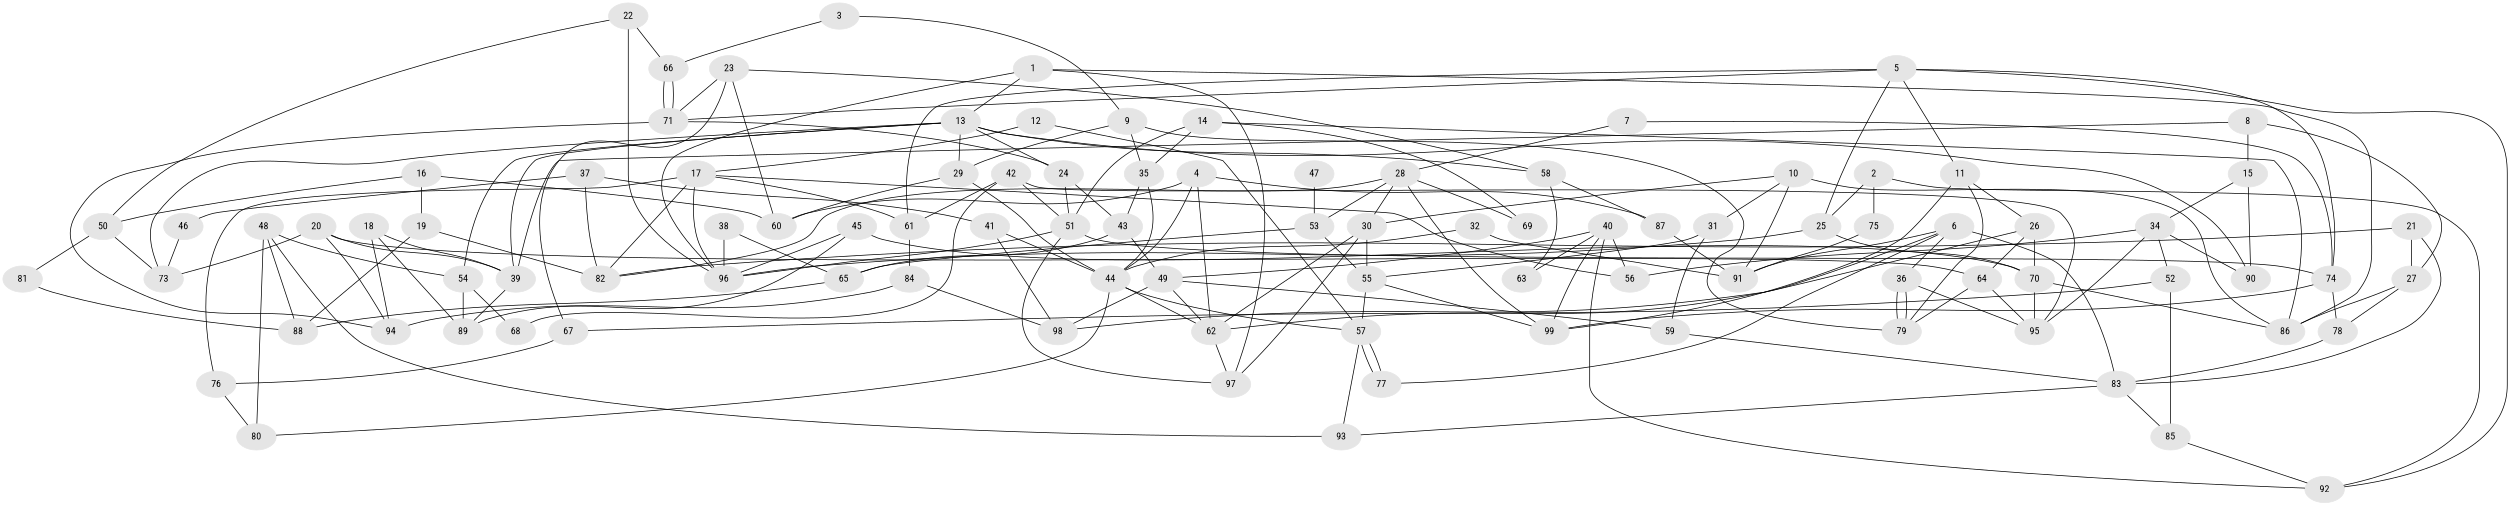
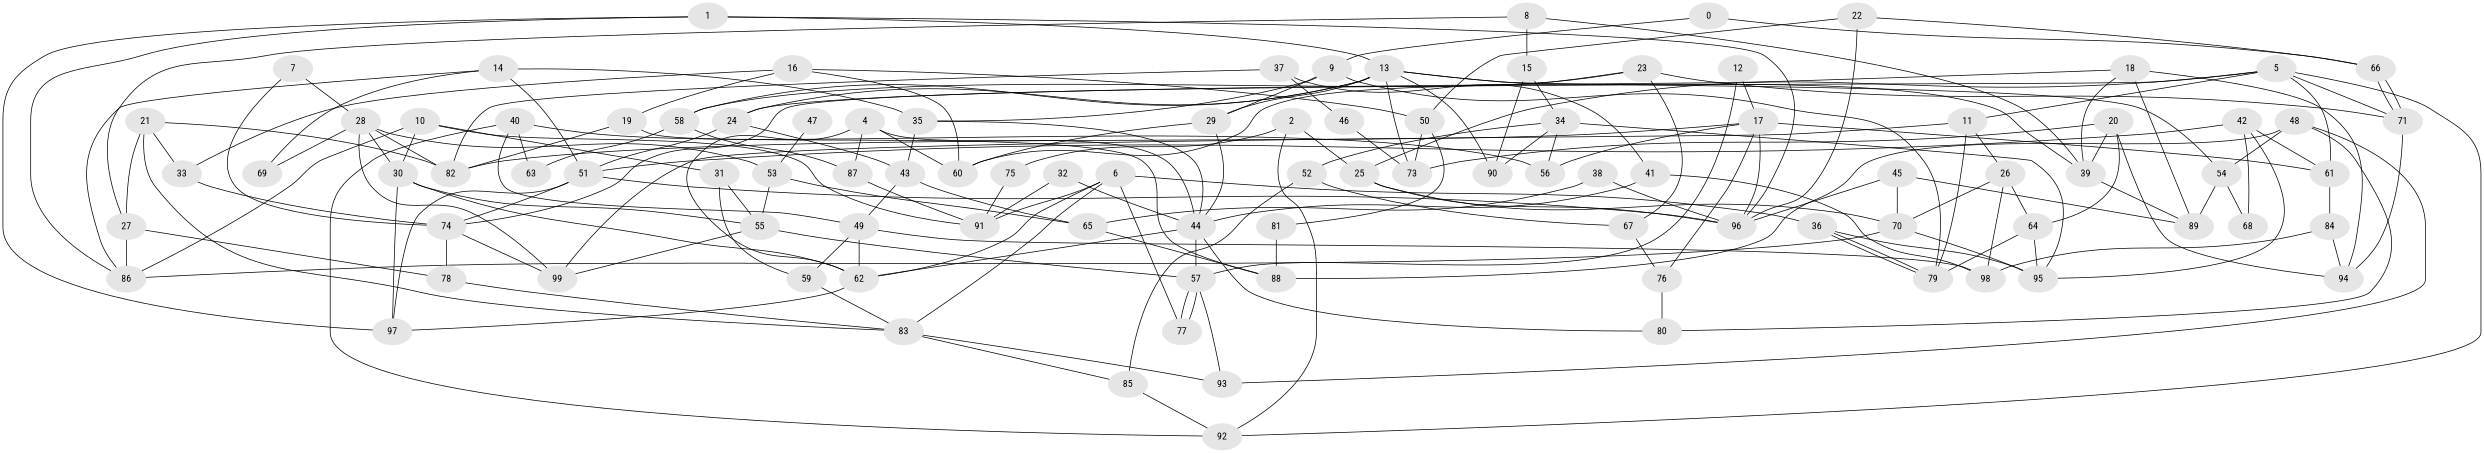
(839, 16) -> (1709, 16)
(879, 132) -> (1428, 85)
none -> (182, 174)
(1573, 277) -> none
